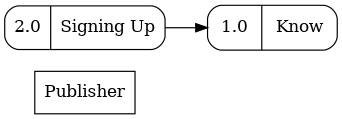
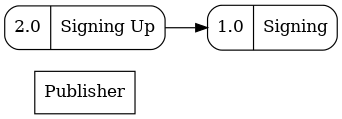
(300, 27) -> (295, 27)
